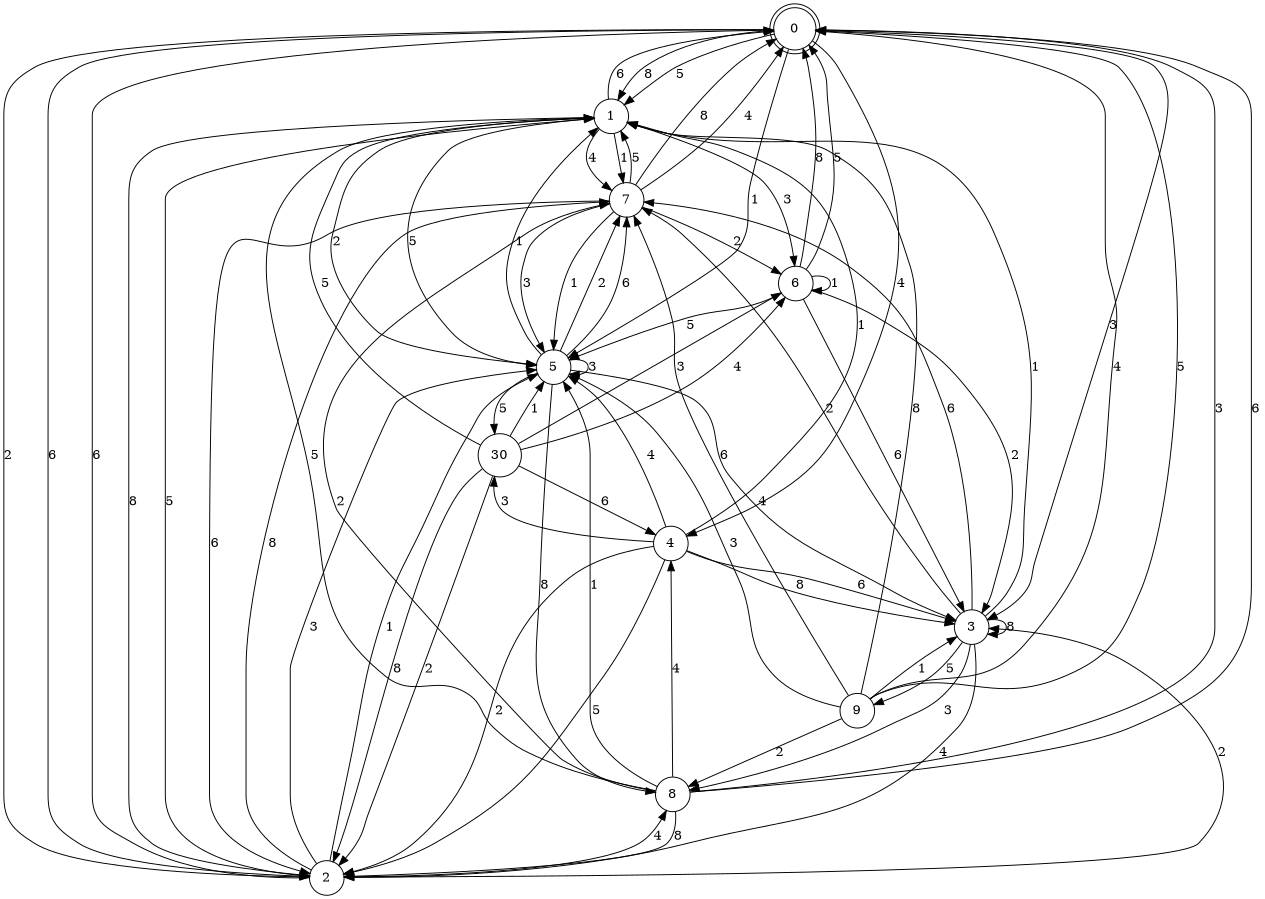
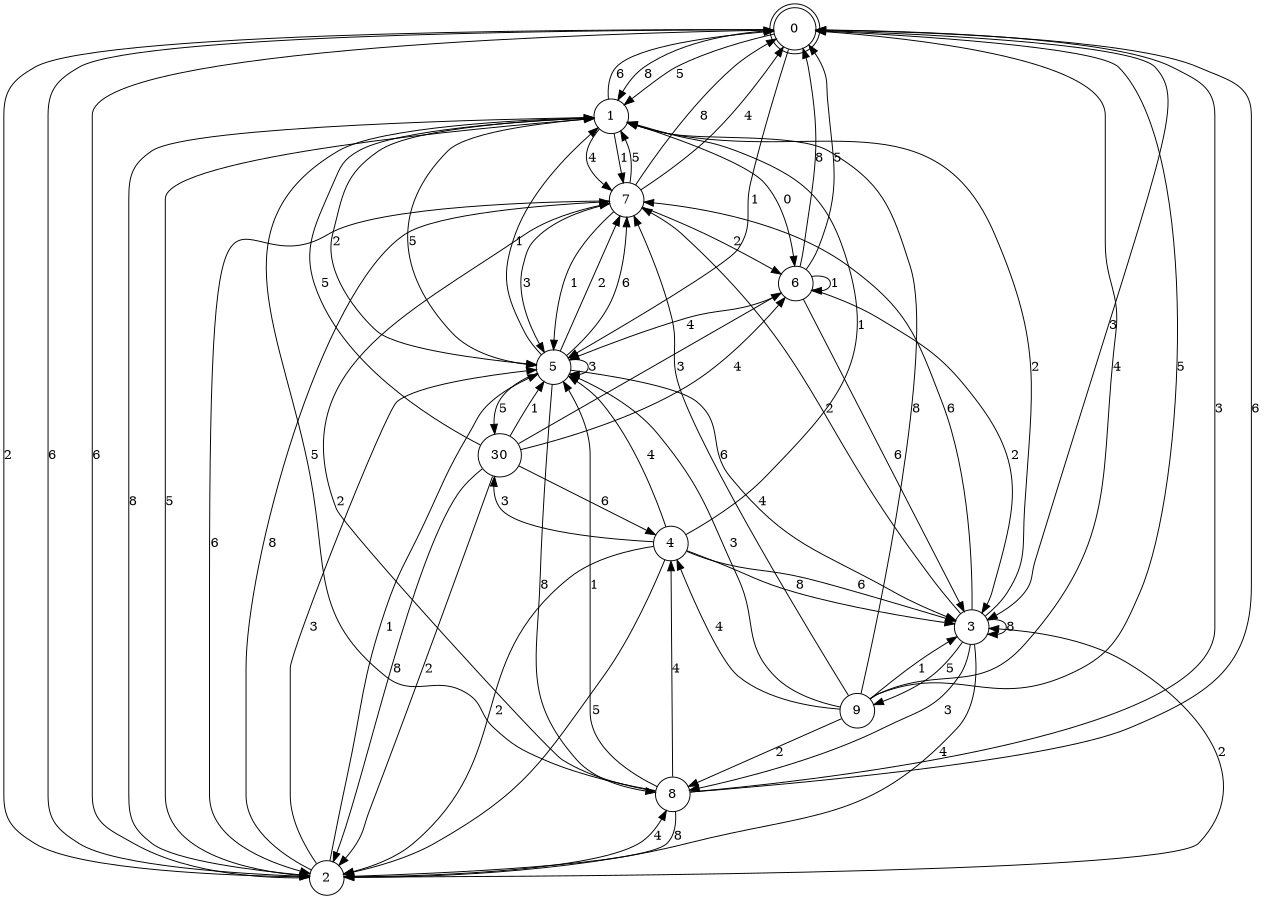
(788, 200) -> (788, 200)
(691, 325) -> (691, 325)
(881, 332) -> (734, 671)
(1036, 367) -> (1036, 367)
